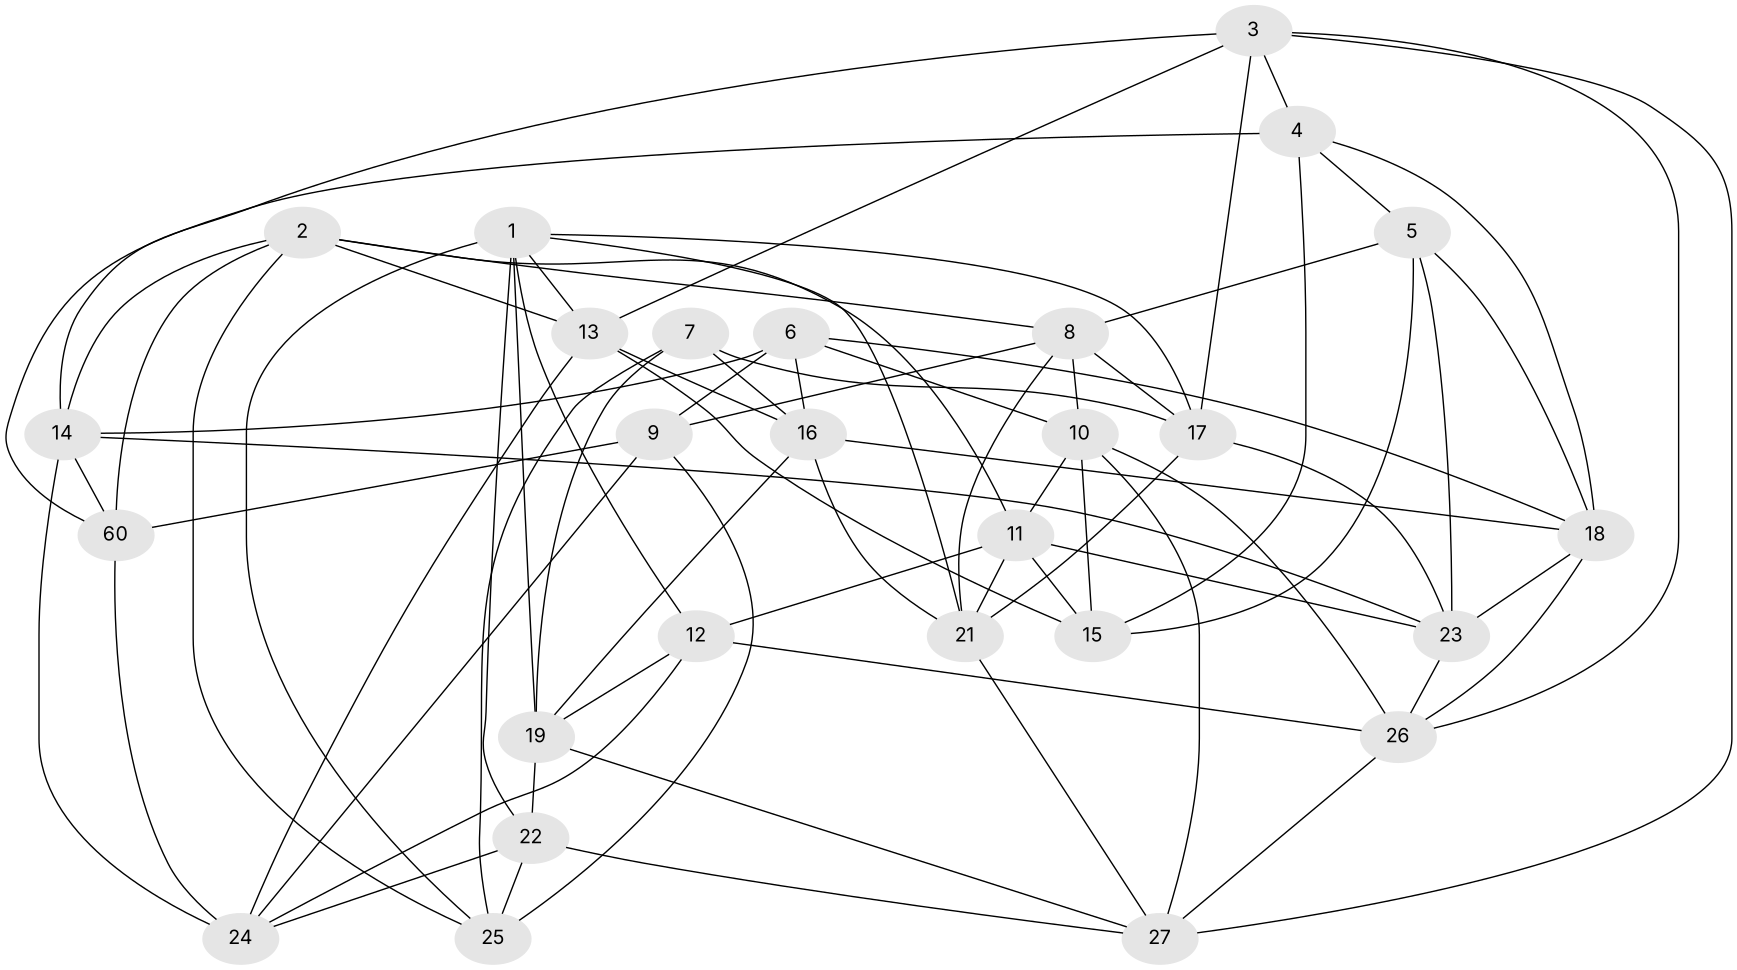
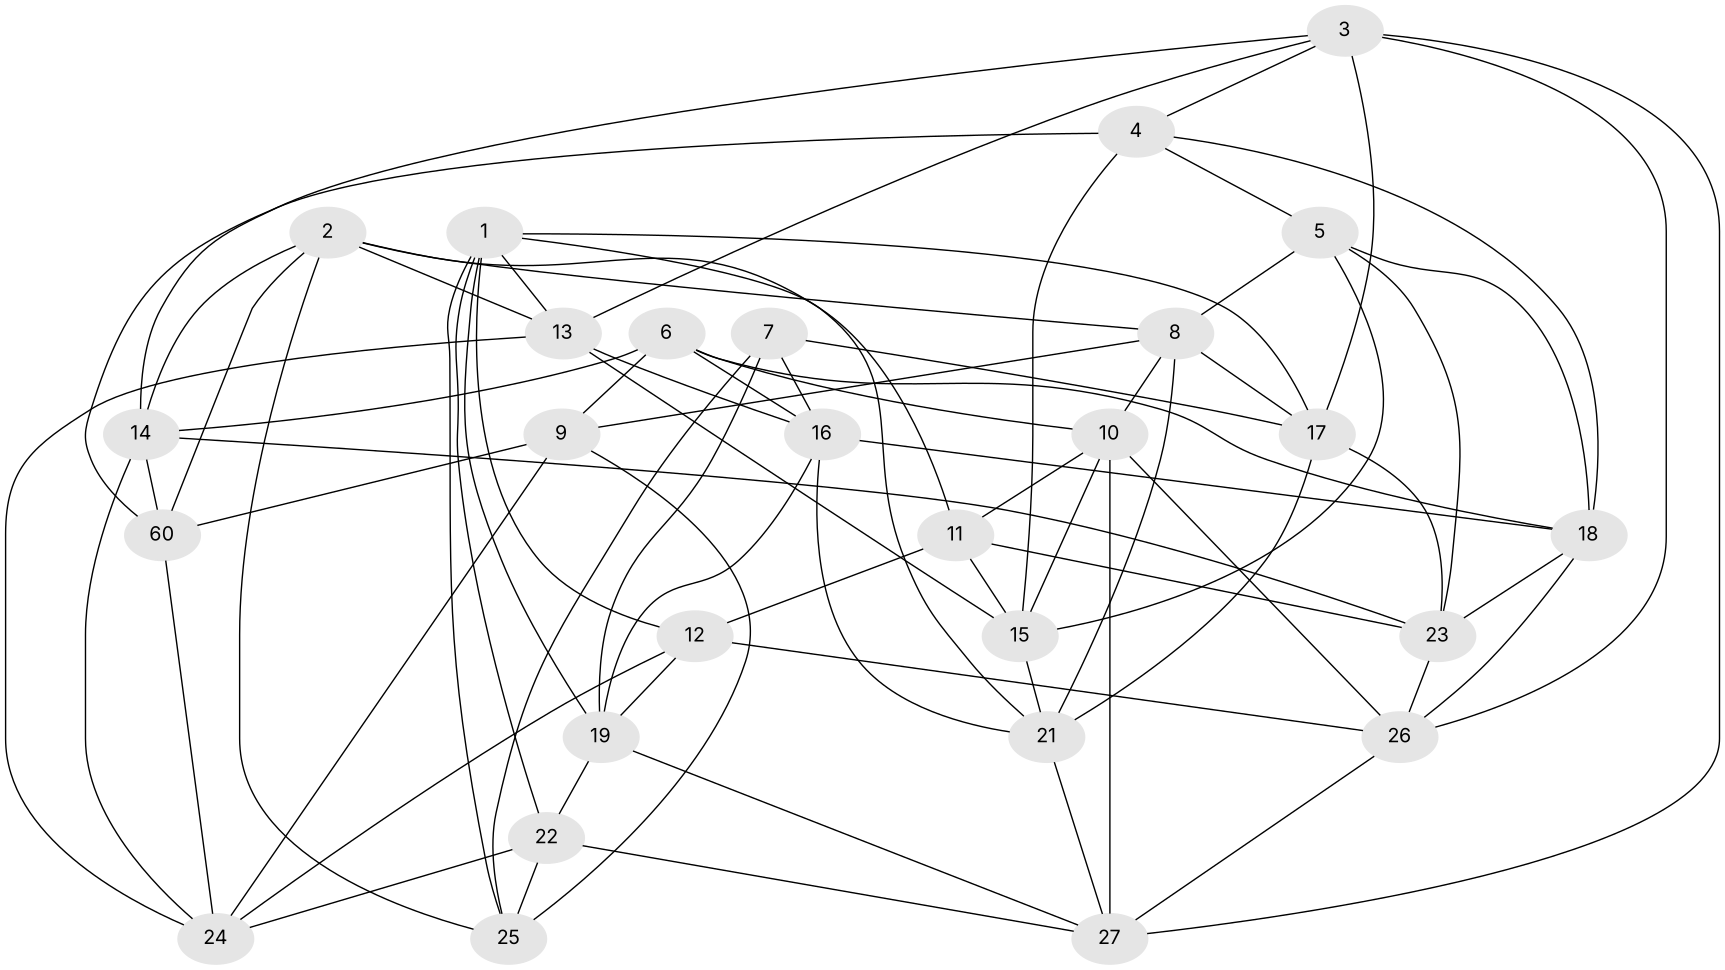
(993, 582) -> (1036, 694)
